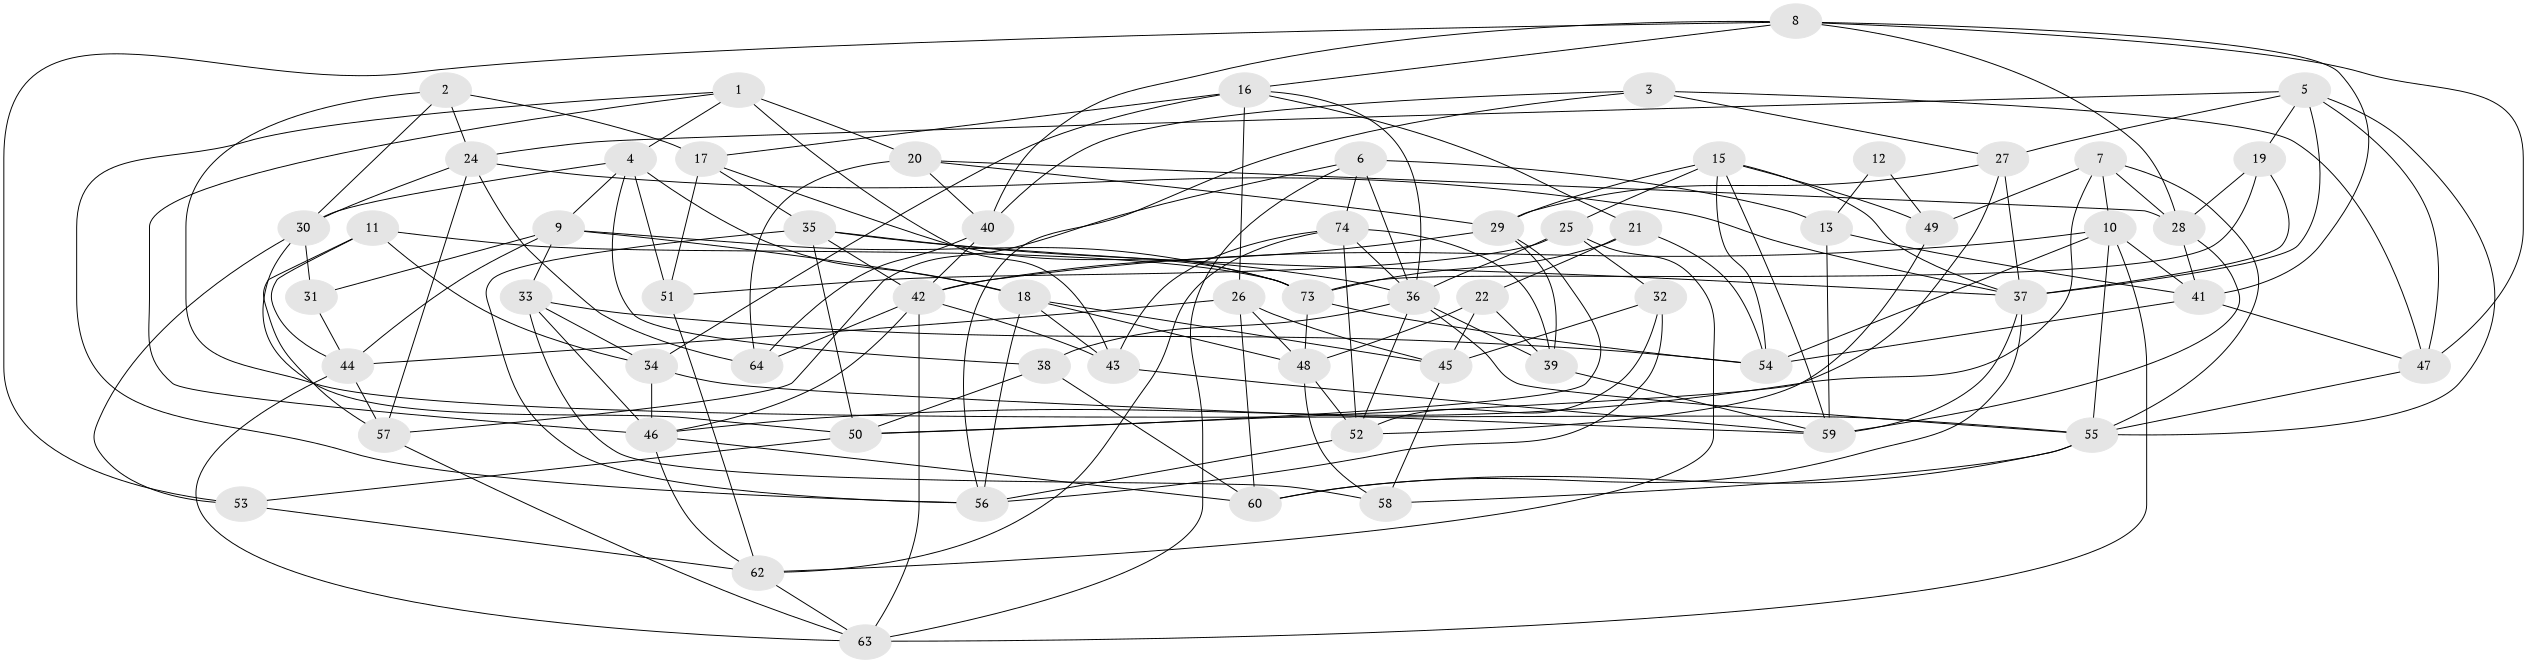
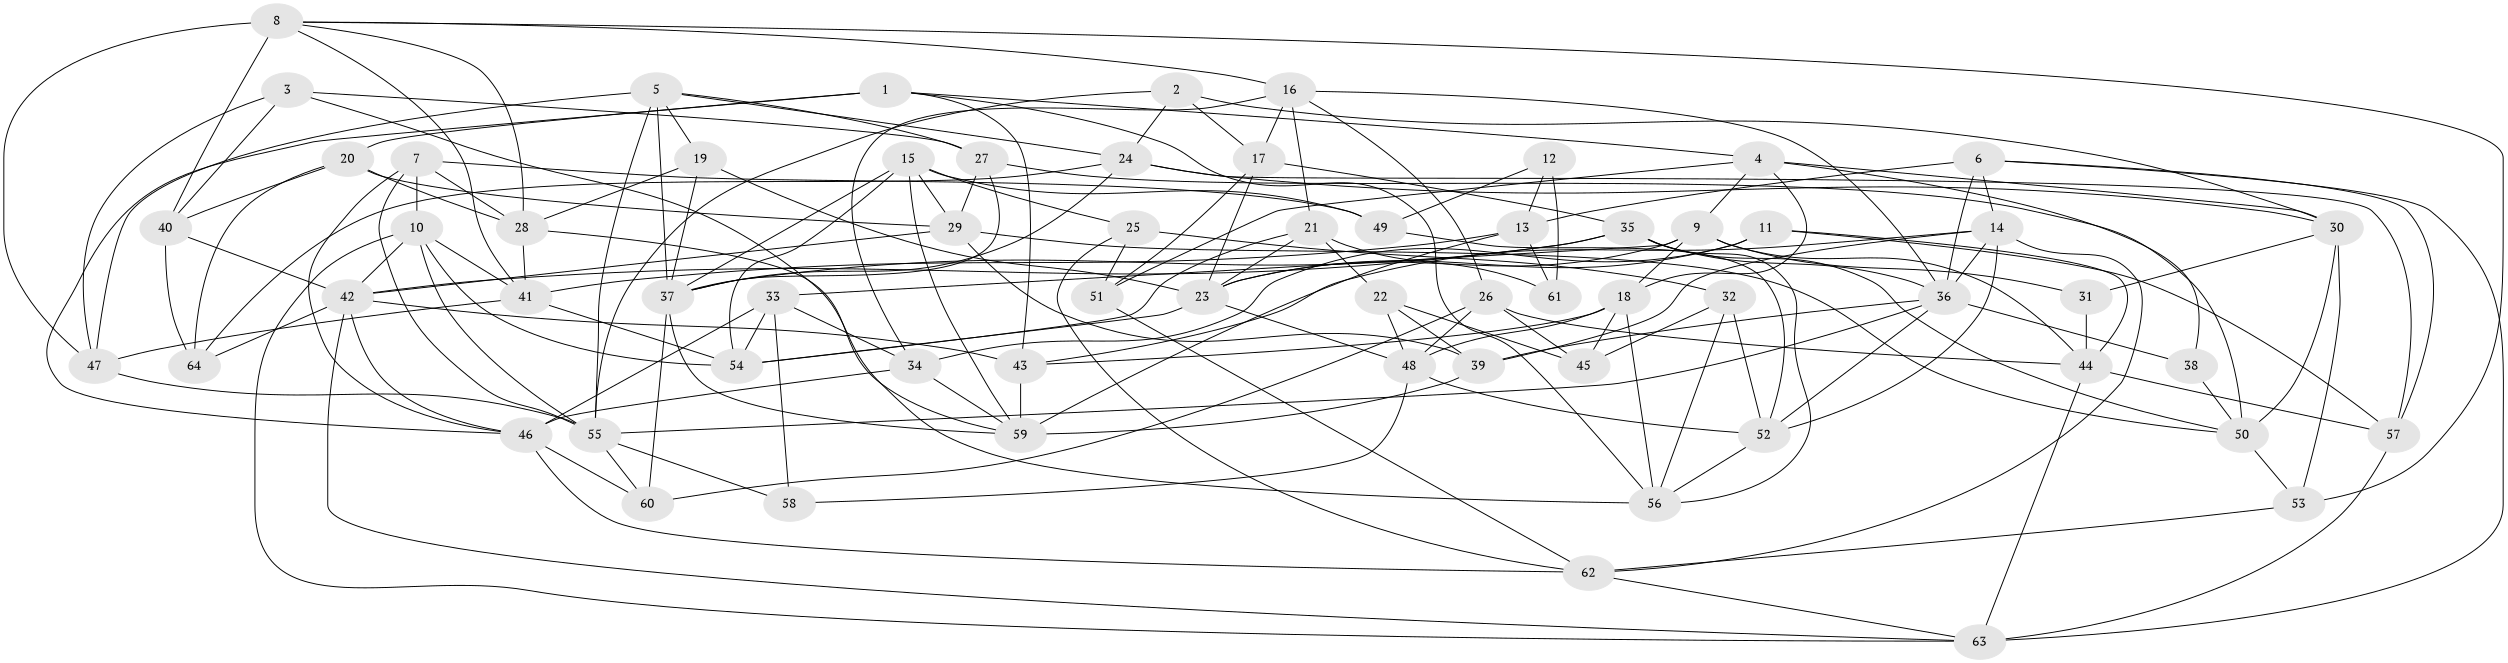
(1343, 228) -> (1997, 228)
(1490, 263) -> none
(1308, 297) -> (1203, 297)
none -> (1555, 297)
(1150, 435) -> none
(1414, 440) -> none
